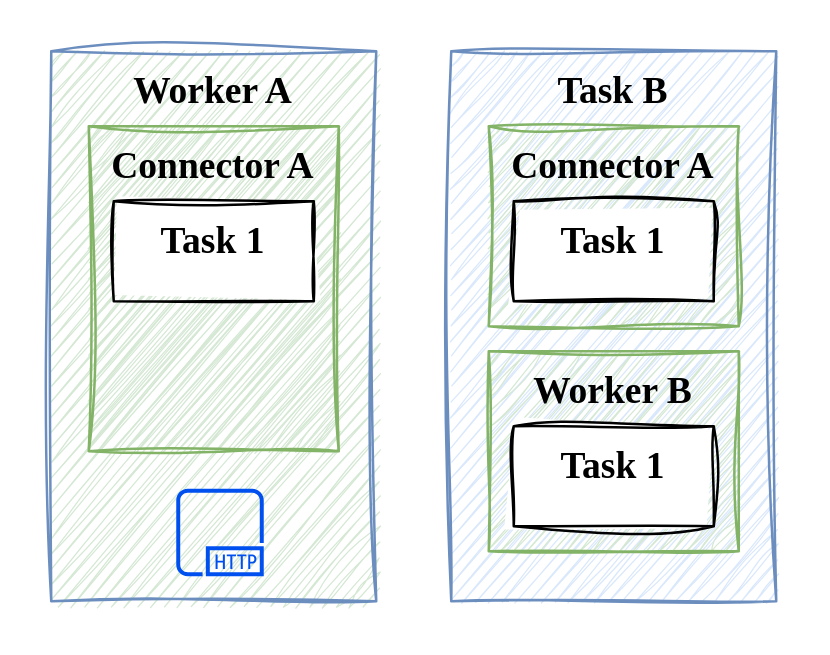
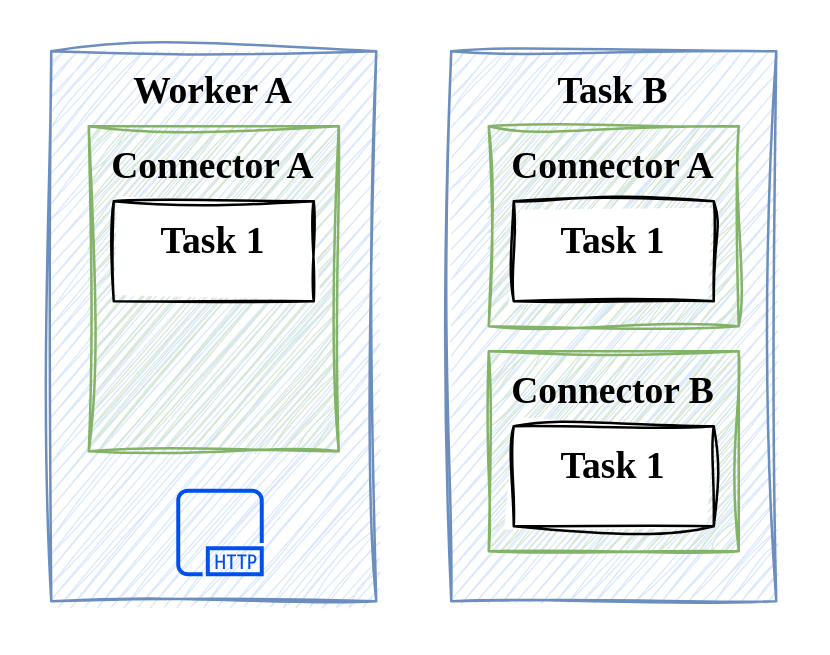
(214, 91) -> (214, 91)
(614, 391) -> (614, 391)
